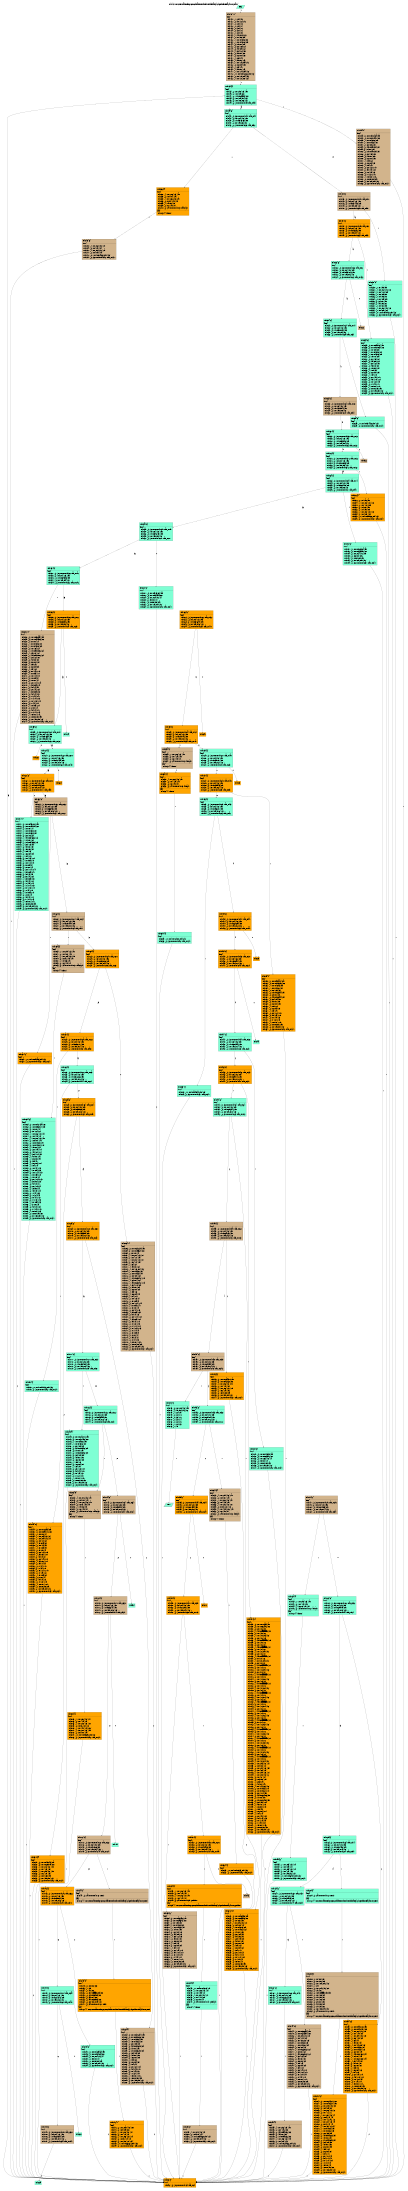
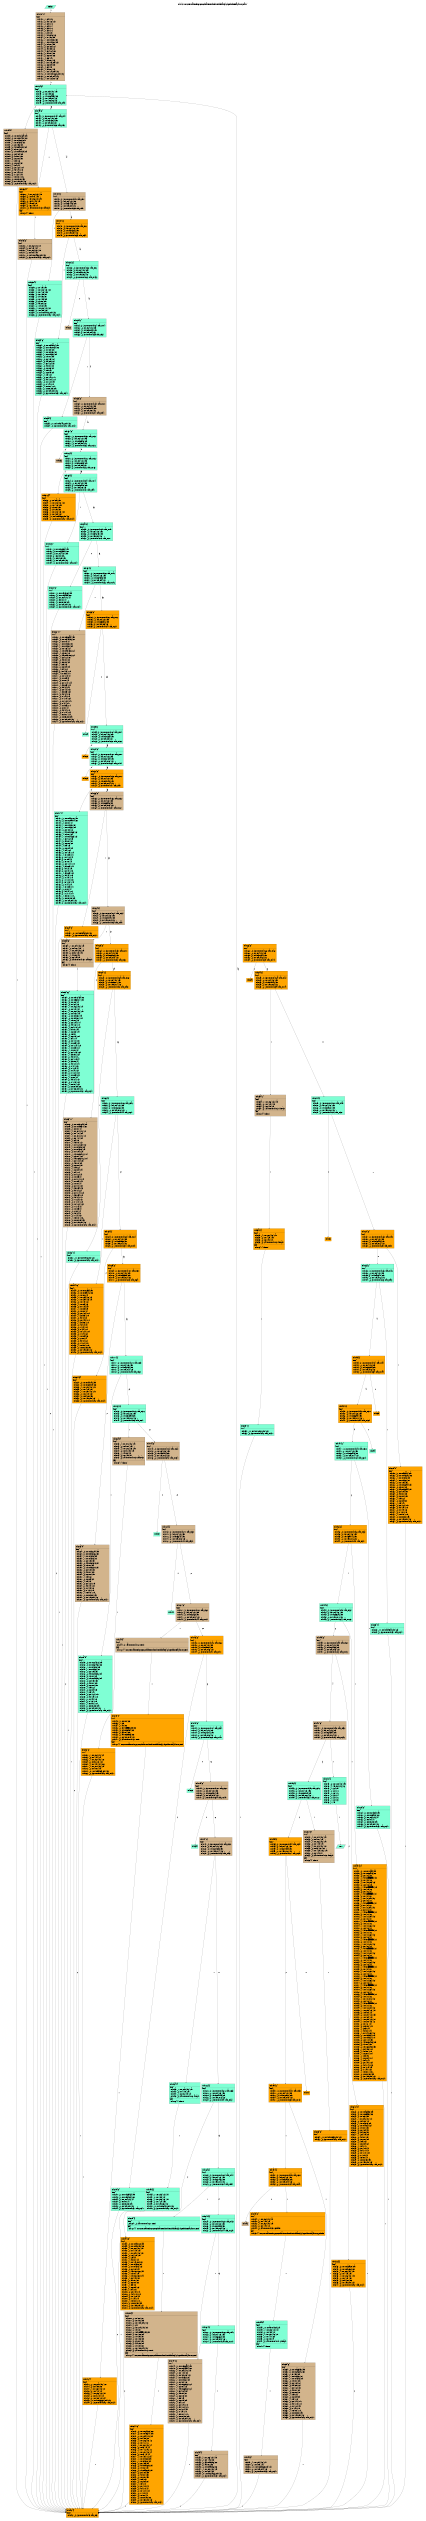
(241, 7) -> (50, 7)
none -> (214, 1818)
